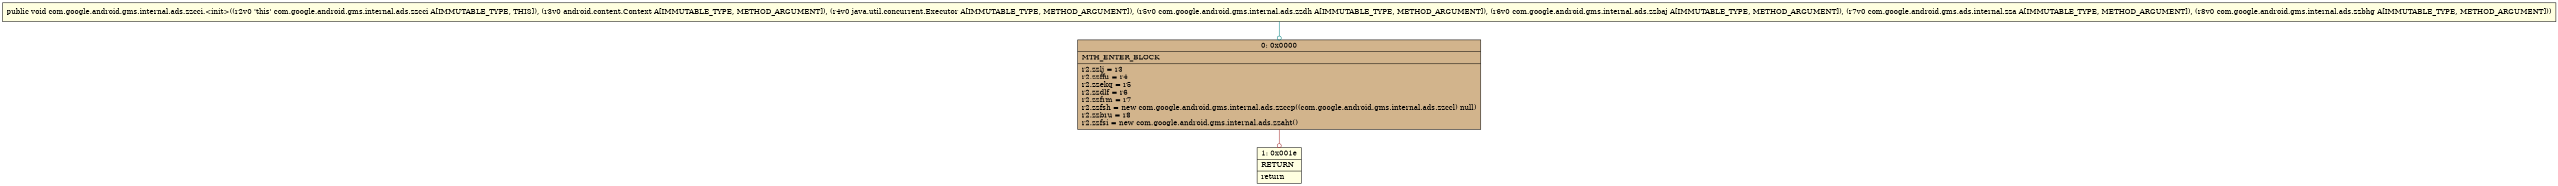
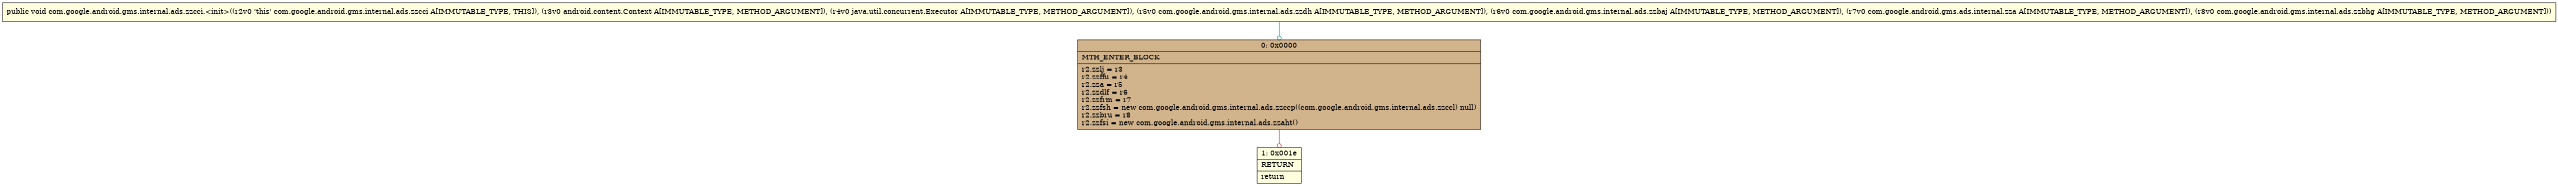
(1107, 85) -> (1102, 85)
